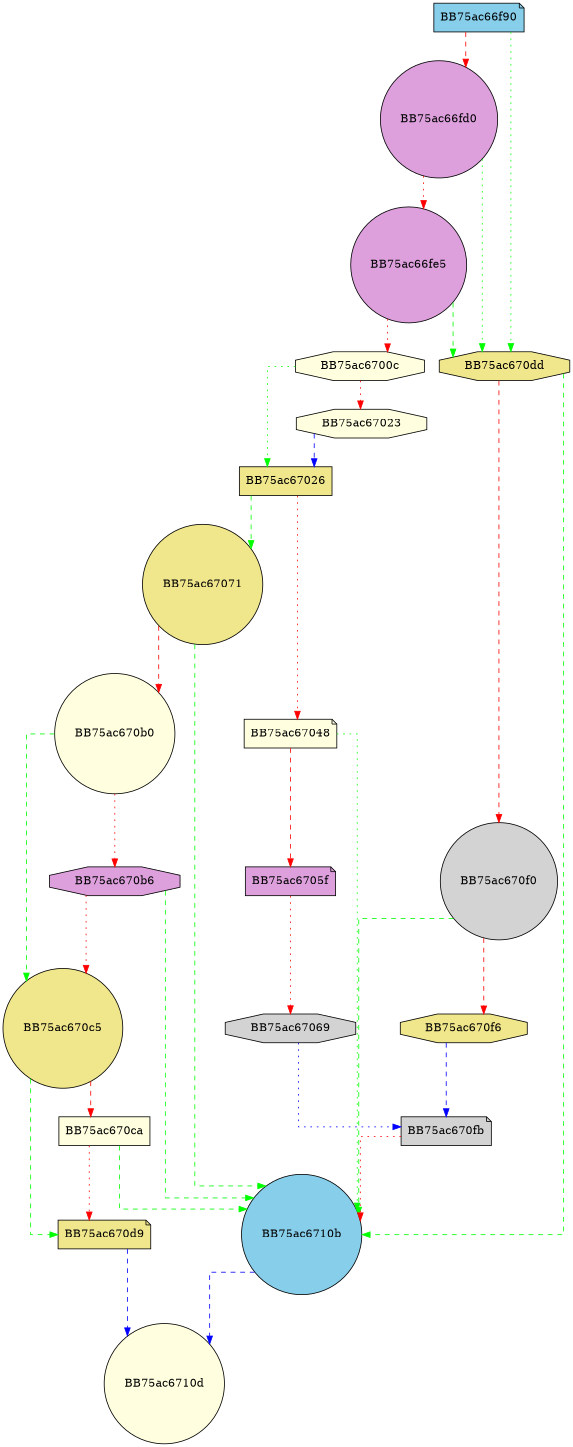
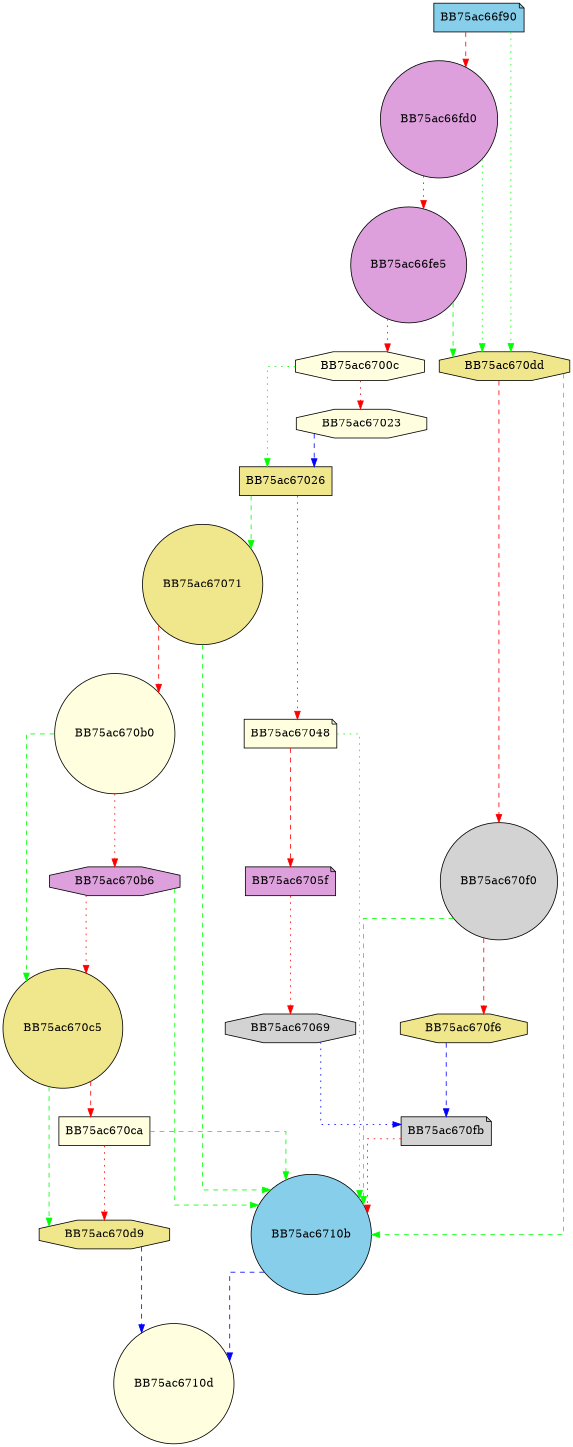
(104, 1235) -> (104, 1235)
